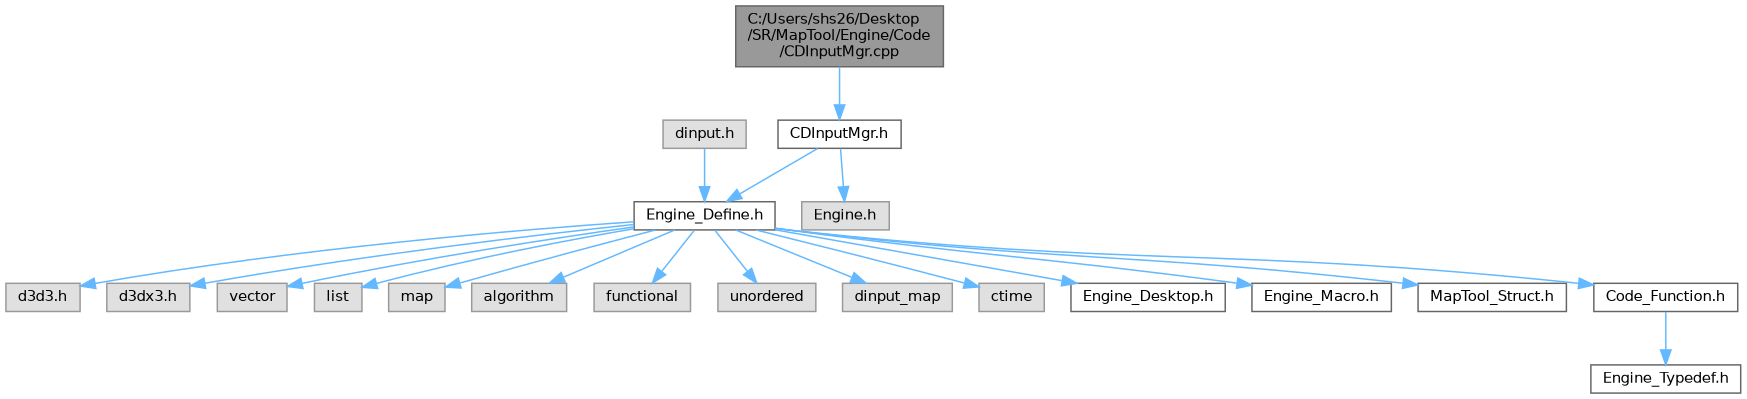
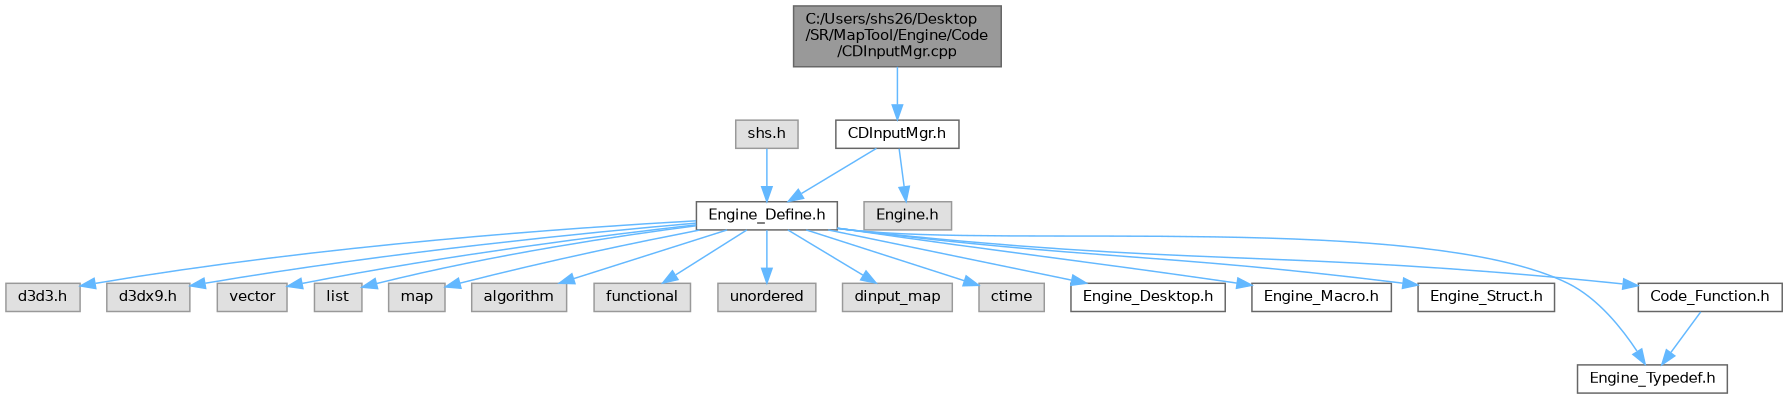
(705, 134) -> (767, 134)
none -> (1254, 238)
(148, 297) -> (148, 297)
(1492, 297) -> (1486, 297)
